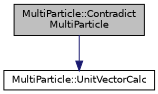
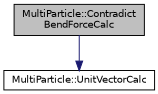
(79, 20) -> (79, 20)
